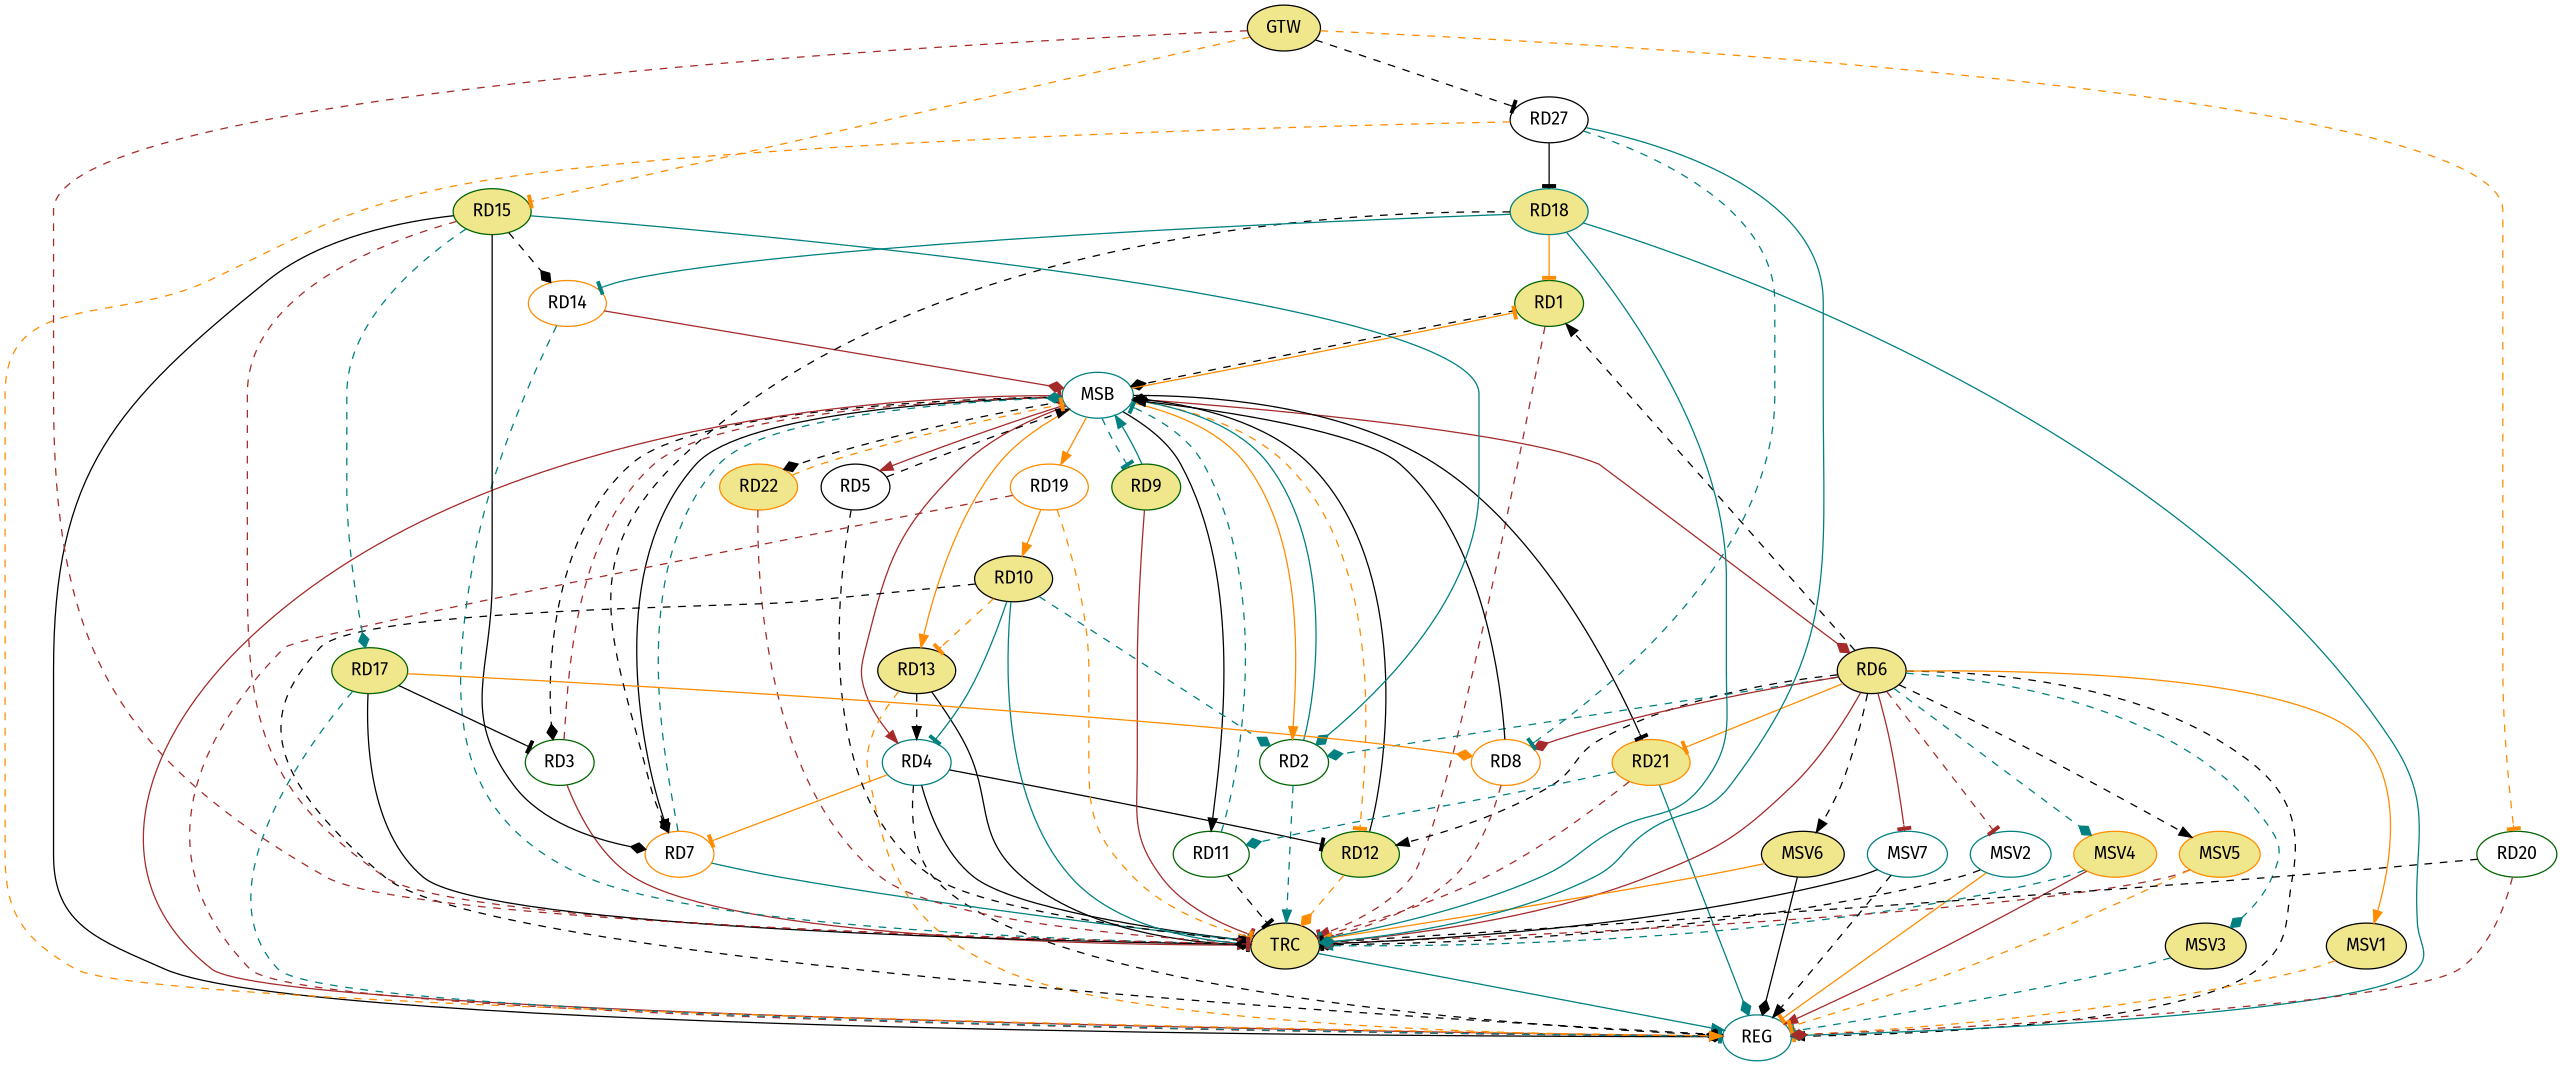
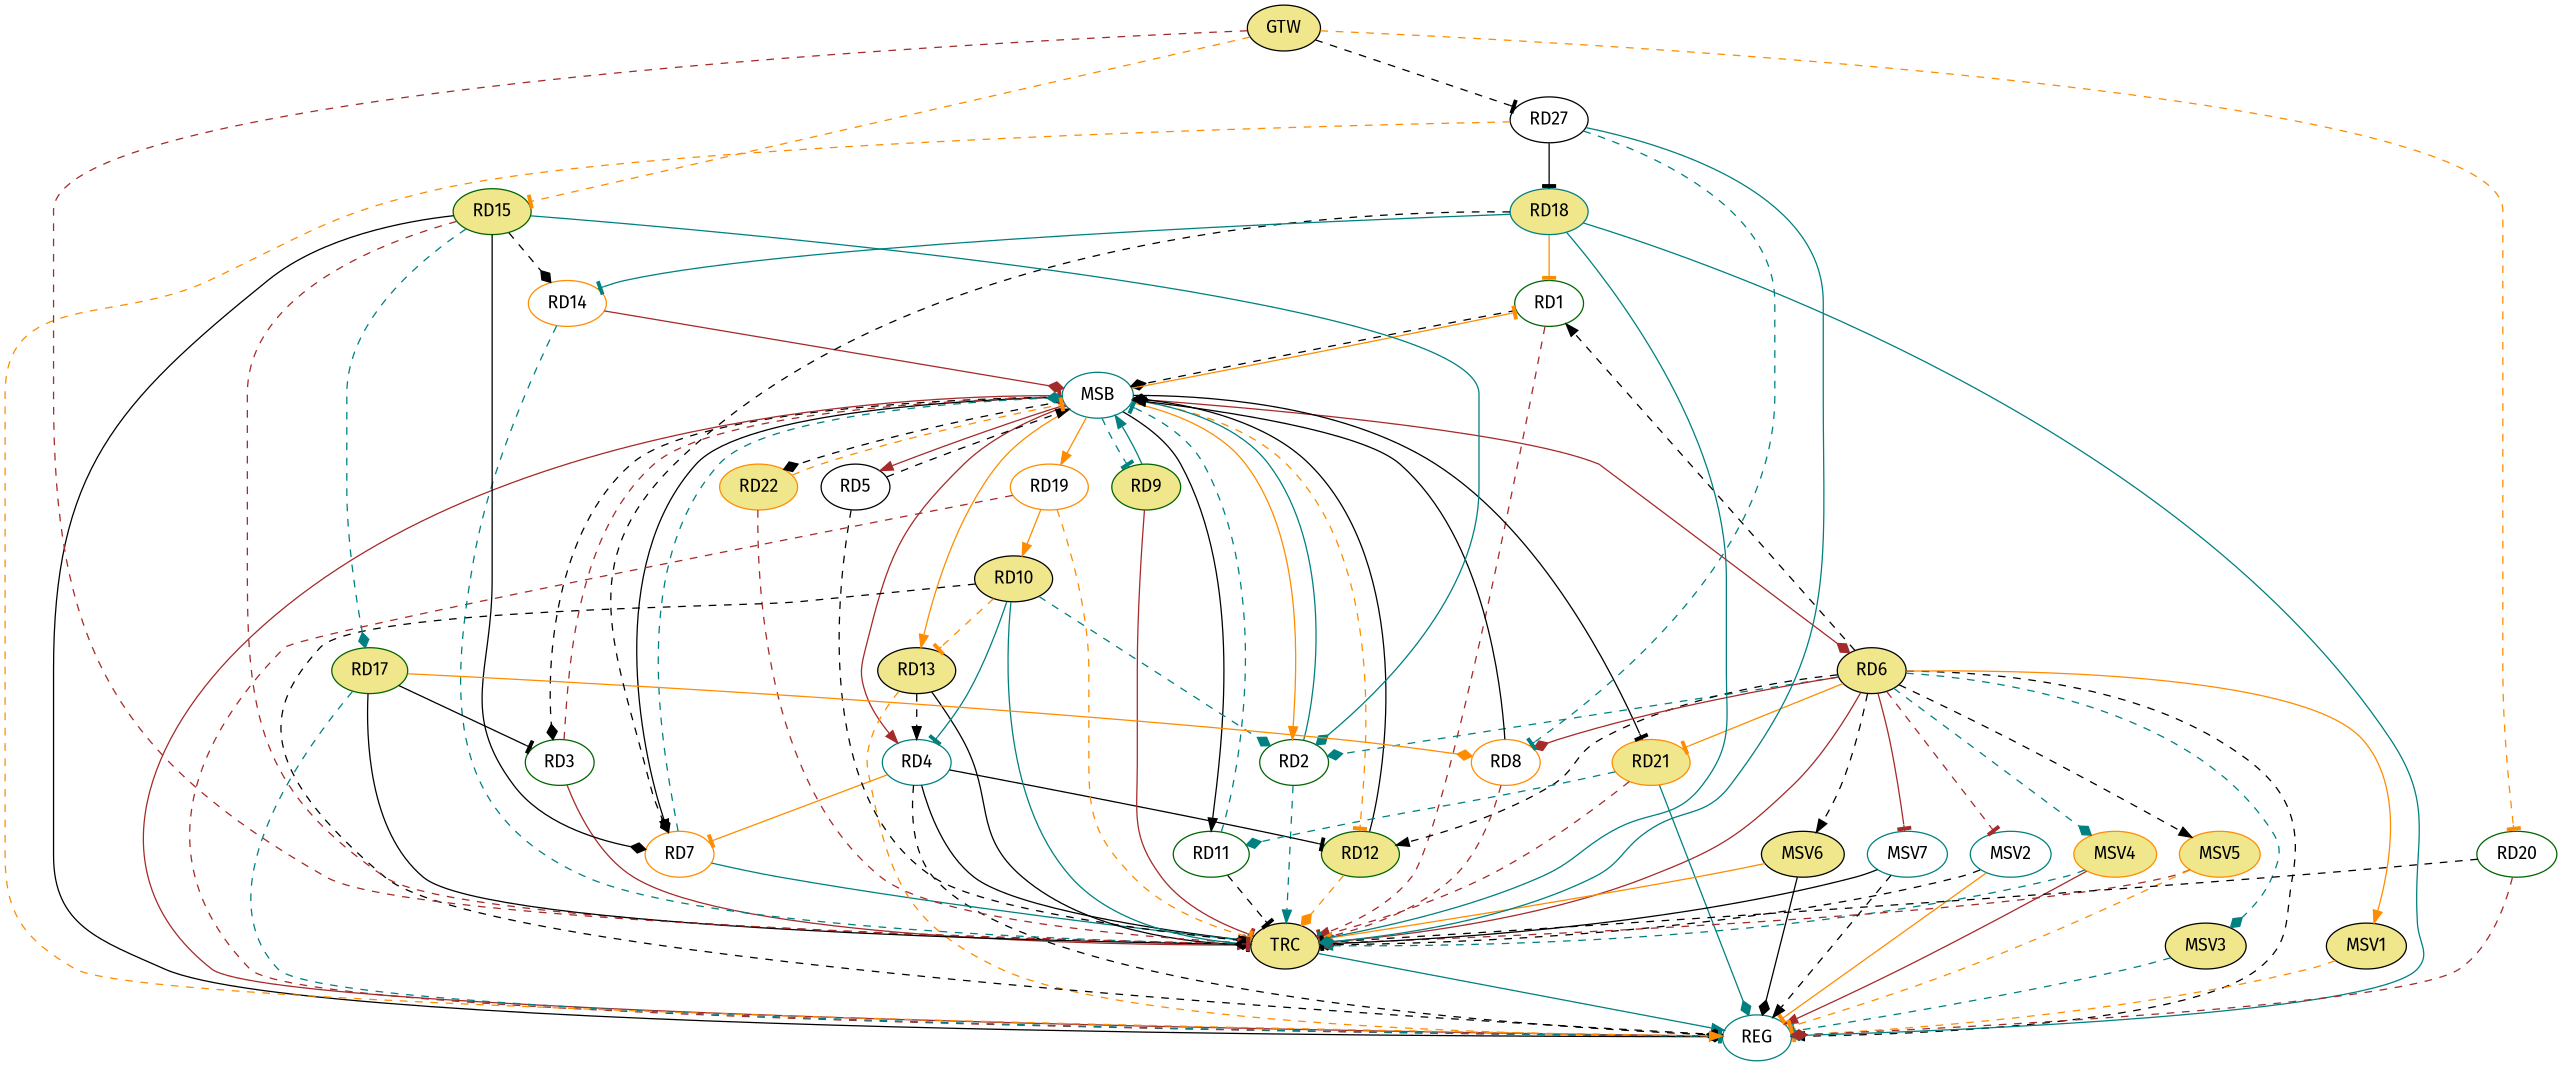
(1549, 303) -> (1549, 303)
